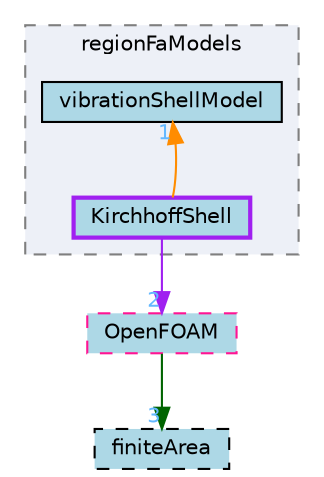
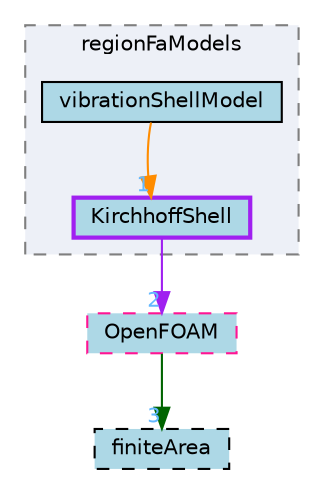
(176, 171) -> (148, 149)
